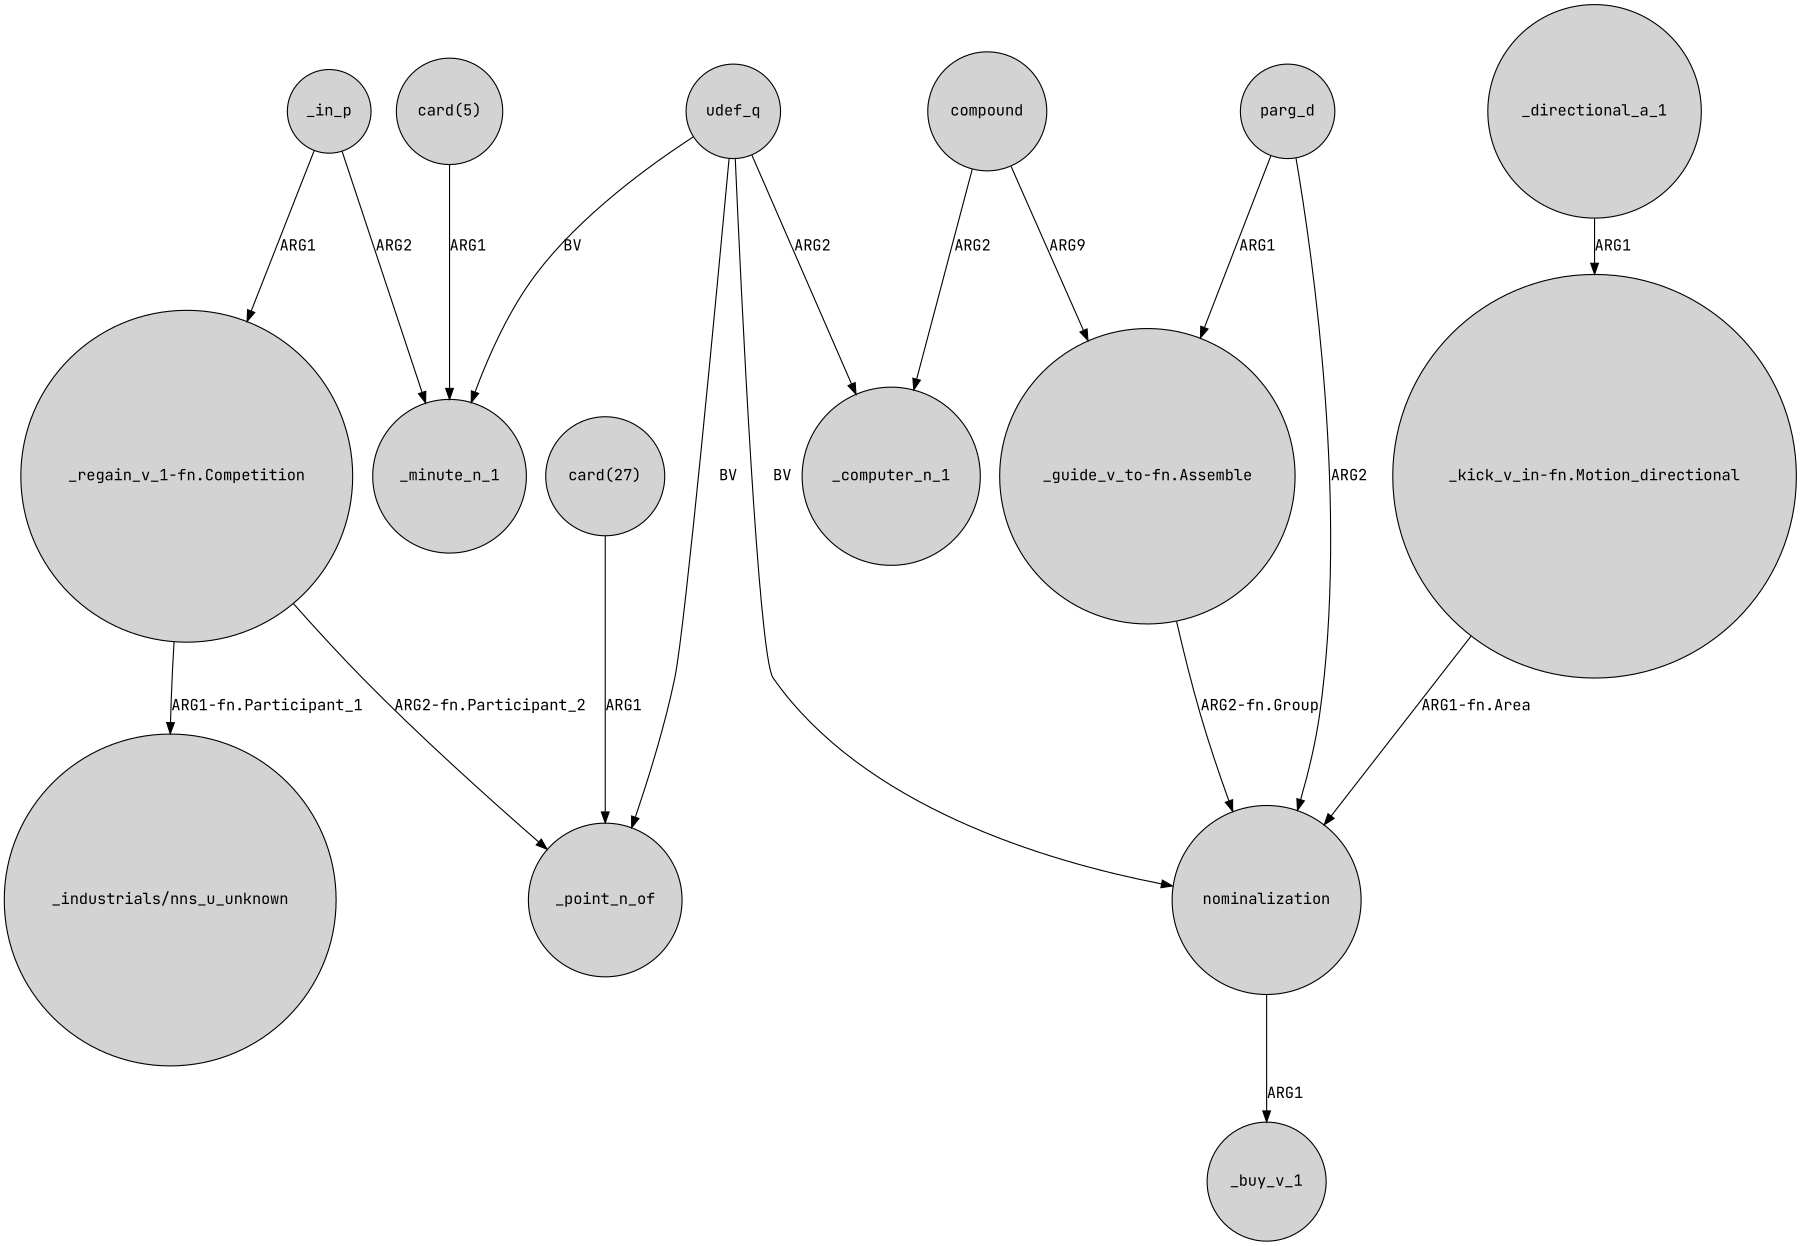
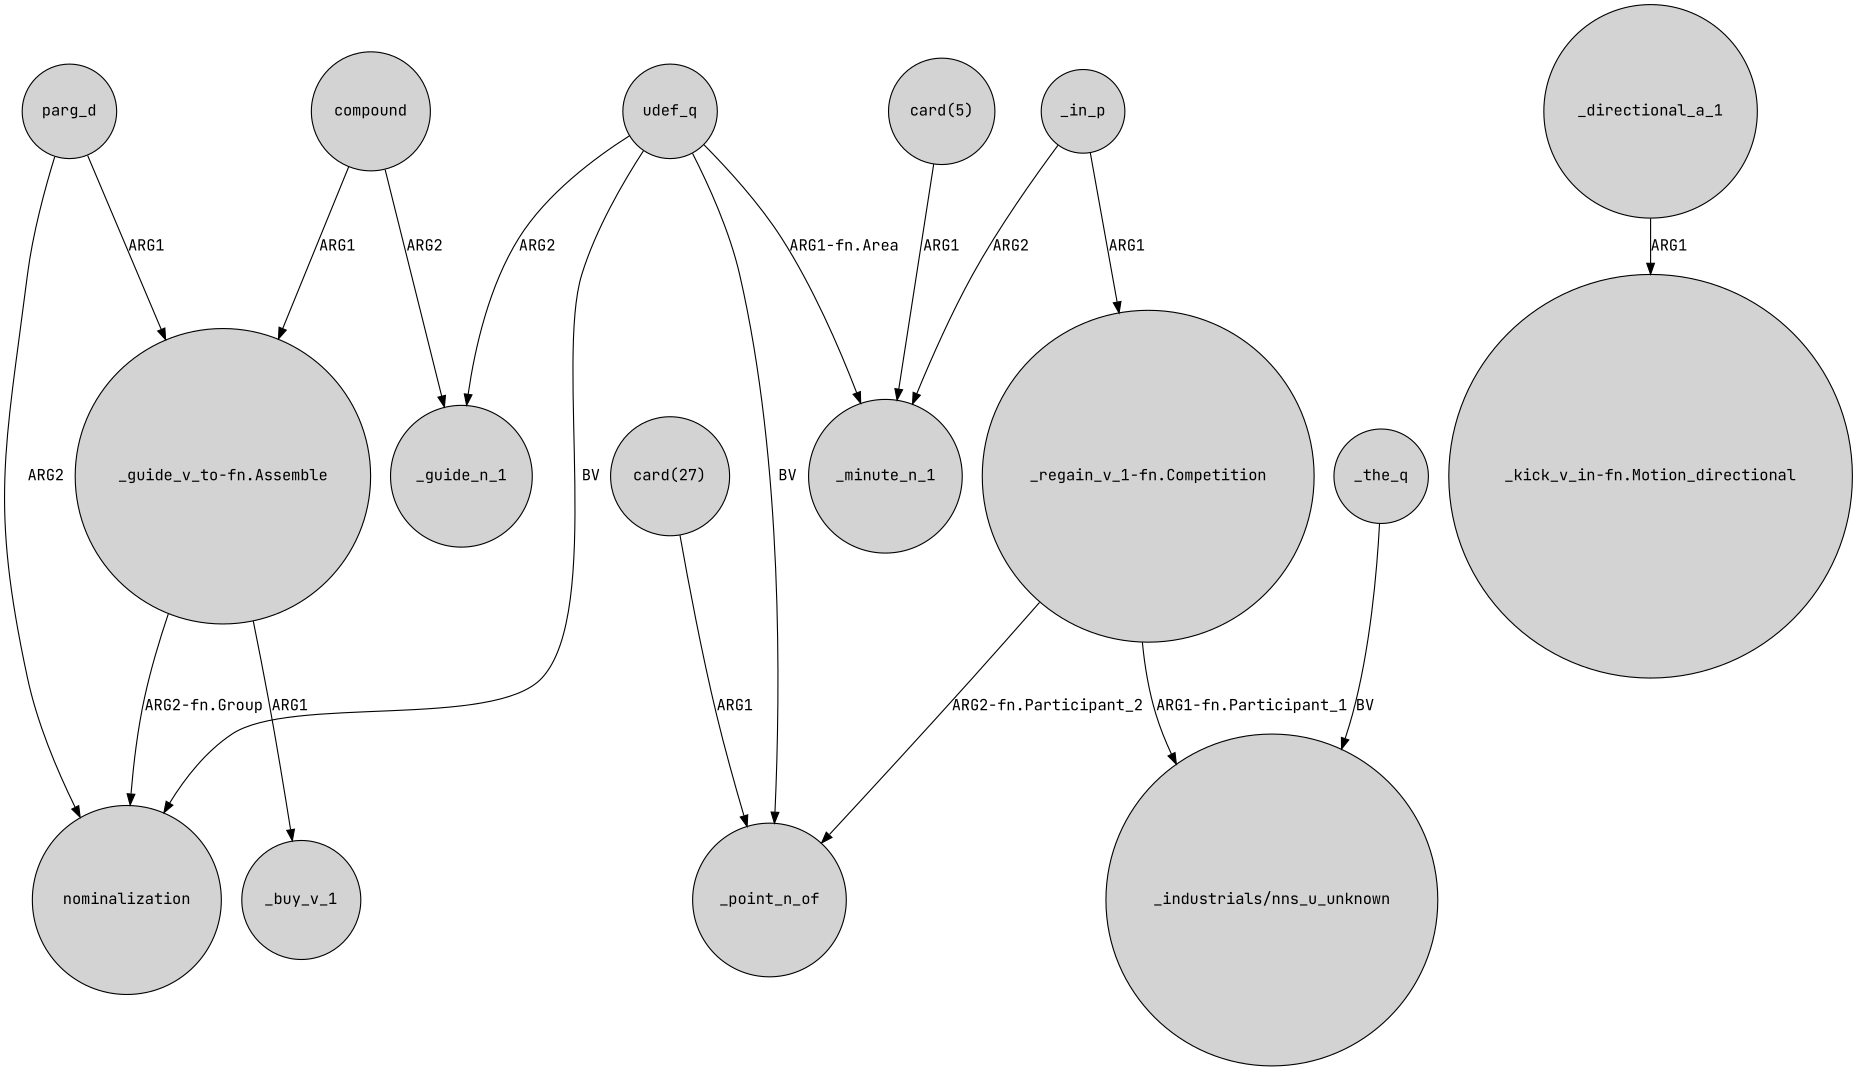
(573, 246) -> (845, 246)
(1068, 246) -> (338, 246)
(891, 476) -> (461, 476)
none -> (1381, 476)
(1401, 726) -> none
(1267, 1053) -> (274, 730)
